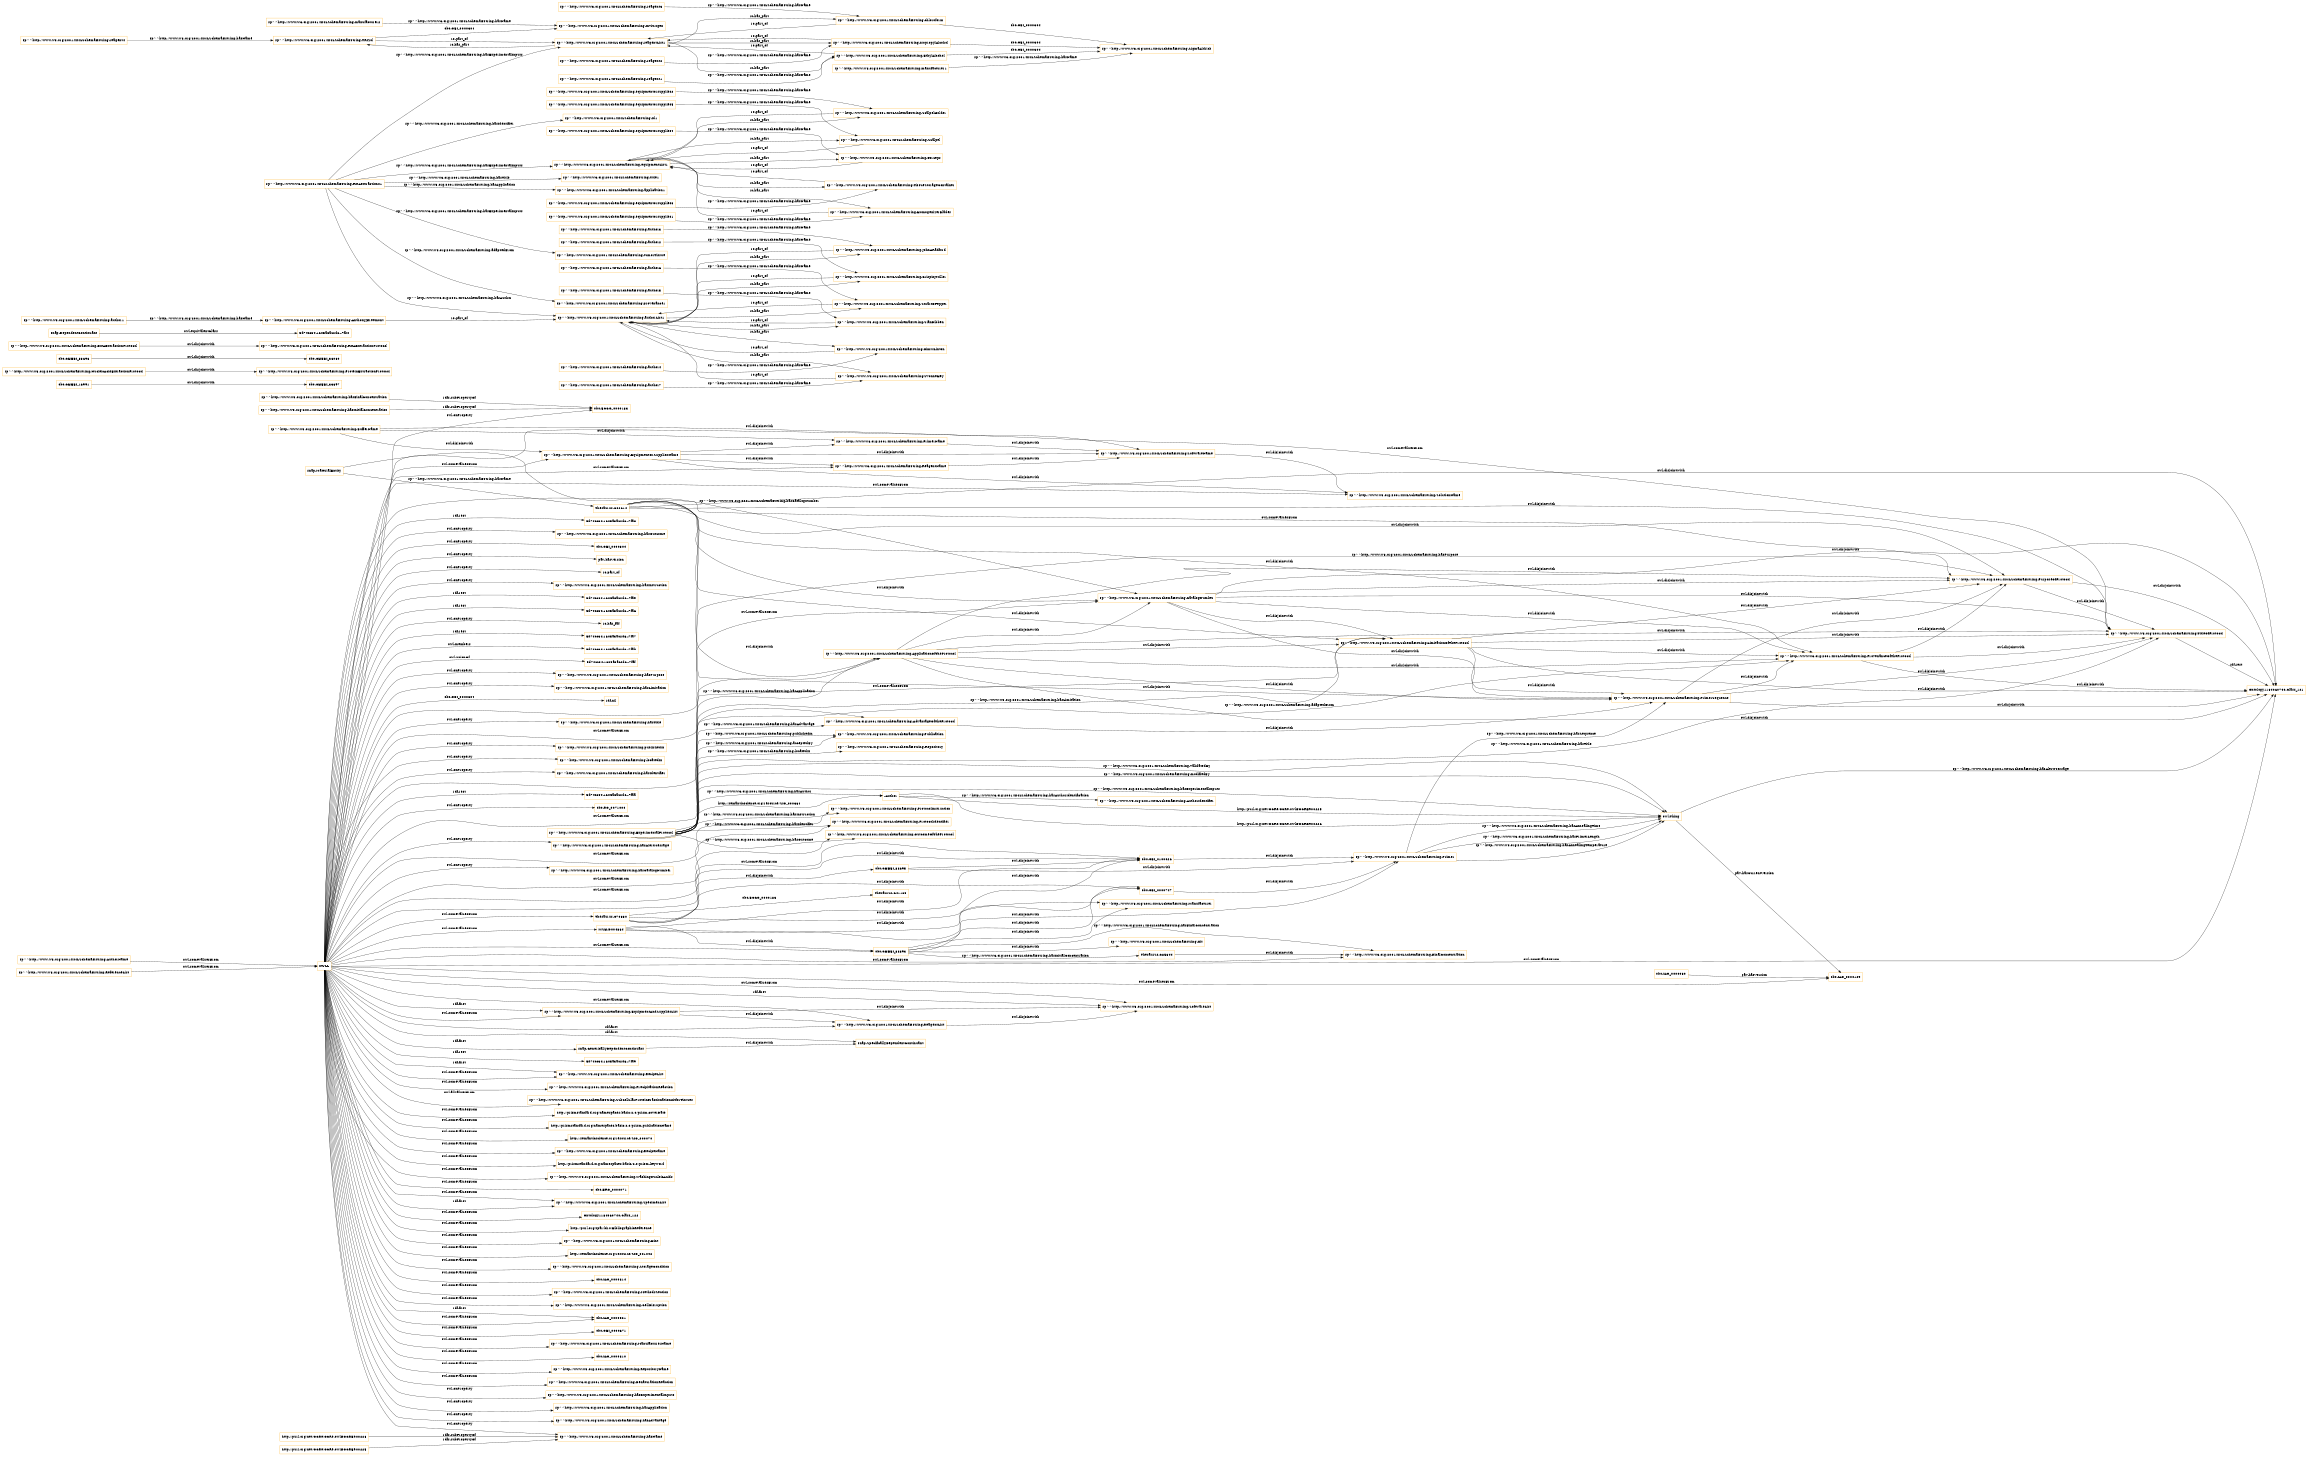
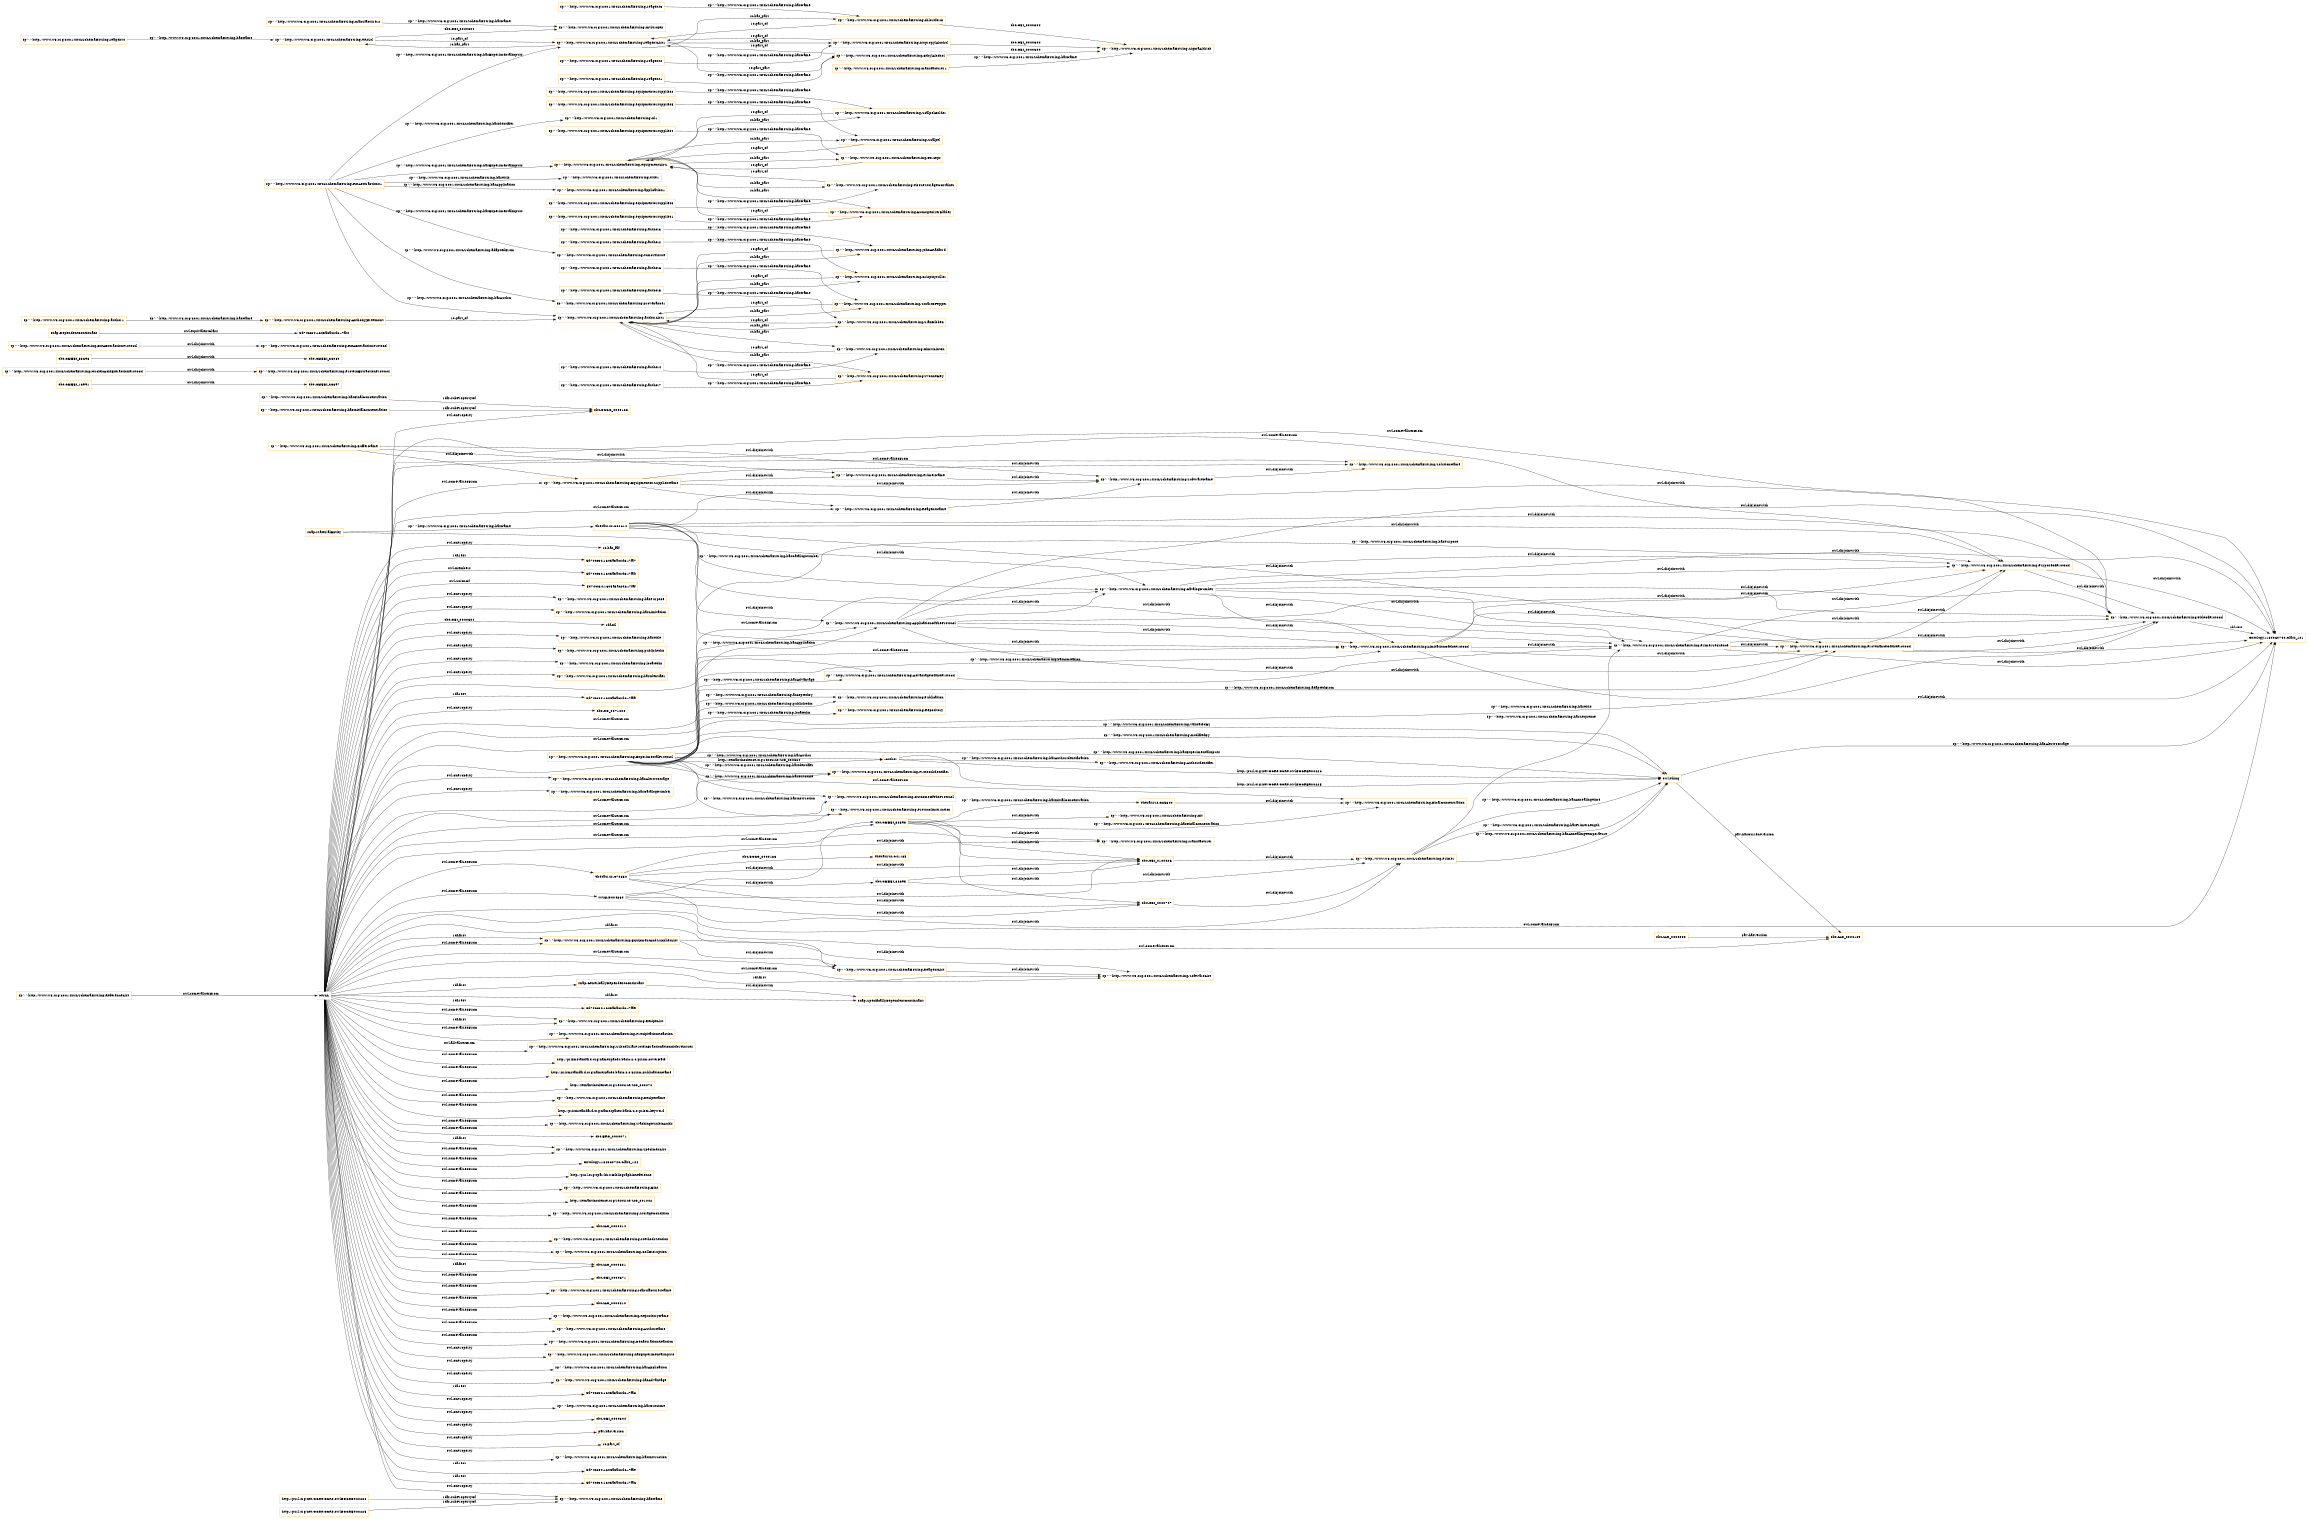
(759, 68) -> (759, 68)
(223, 964) -> (359, 1244)
